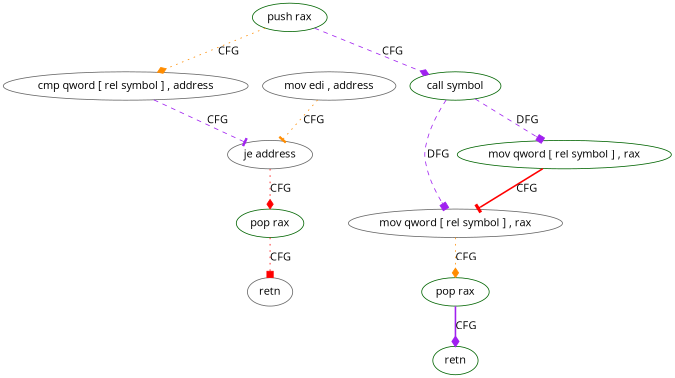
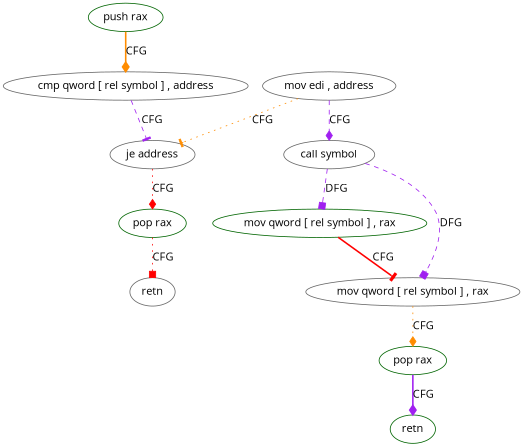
(216, 48) -> (126, 47)
(367, 49) -> (329, 116)
(455, 86) -> (329, 155)
